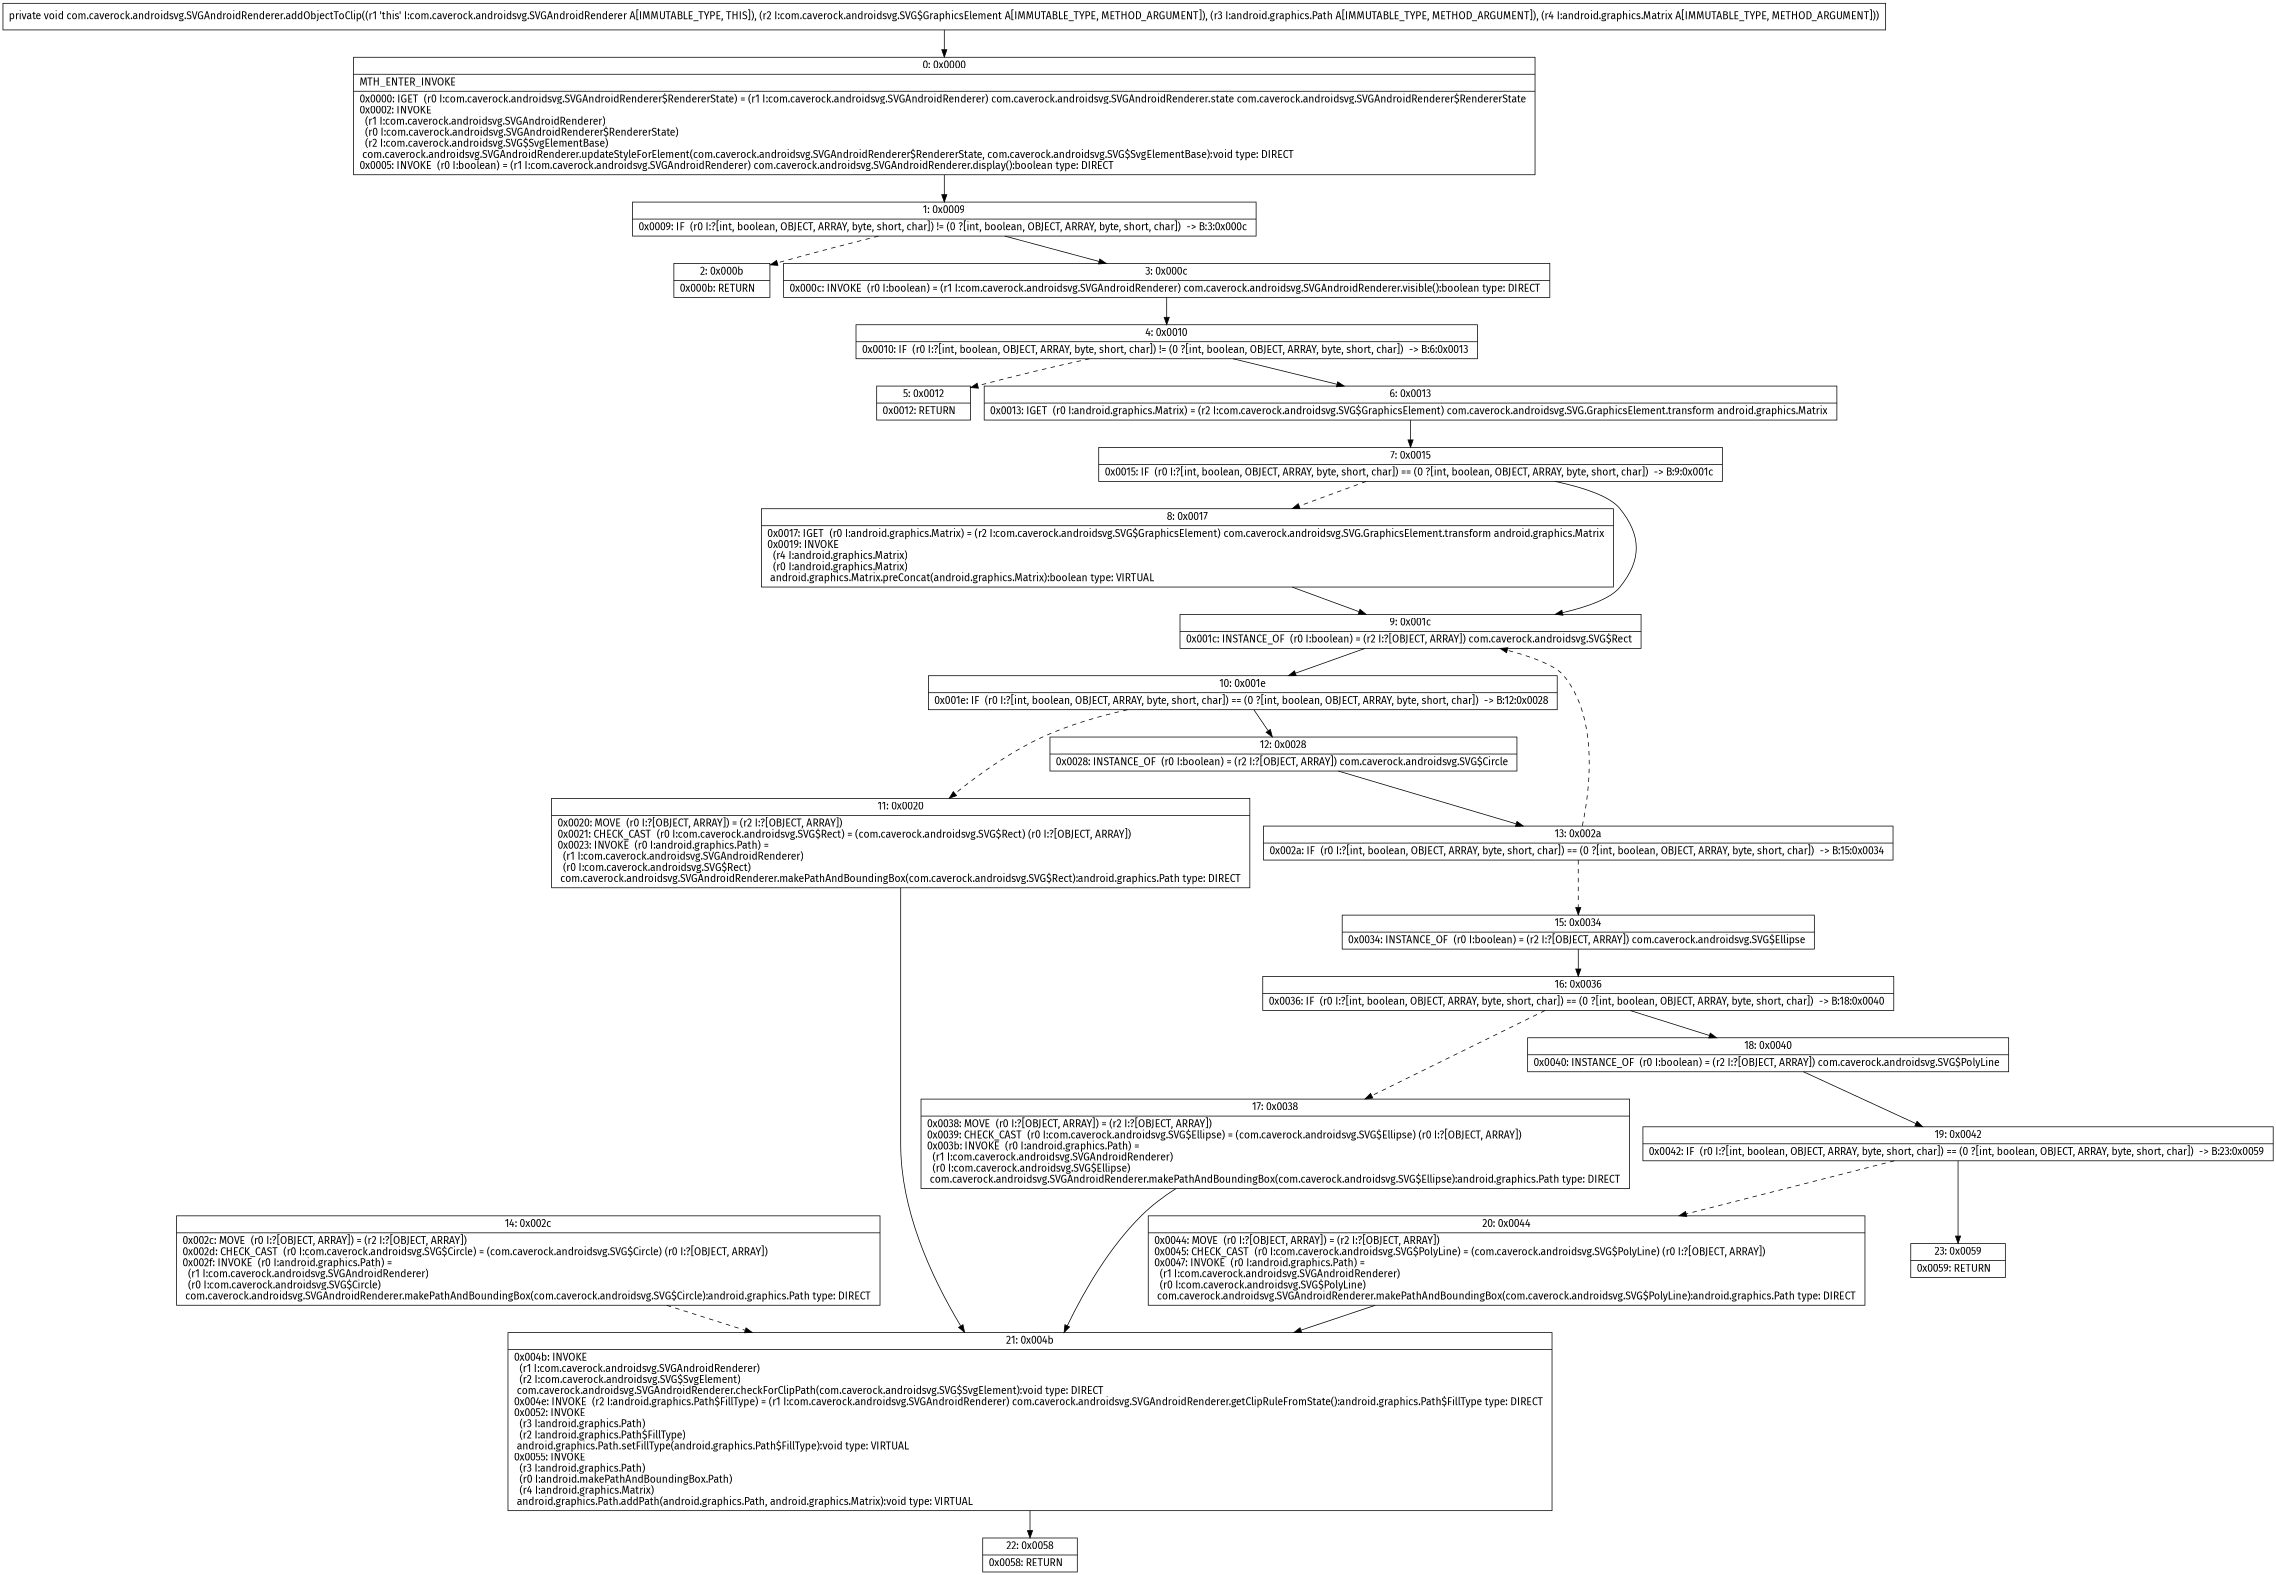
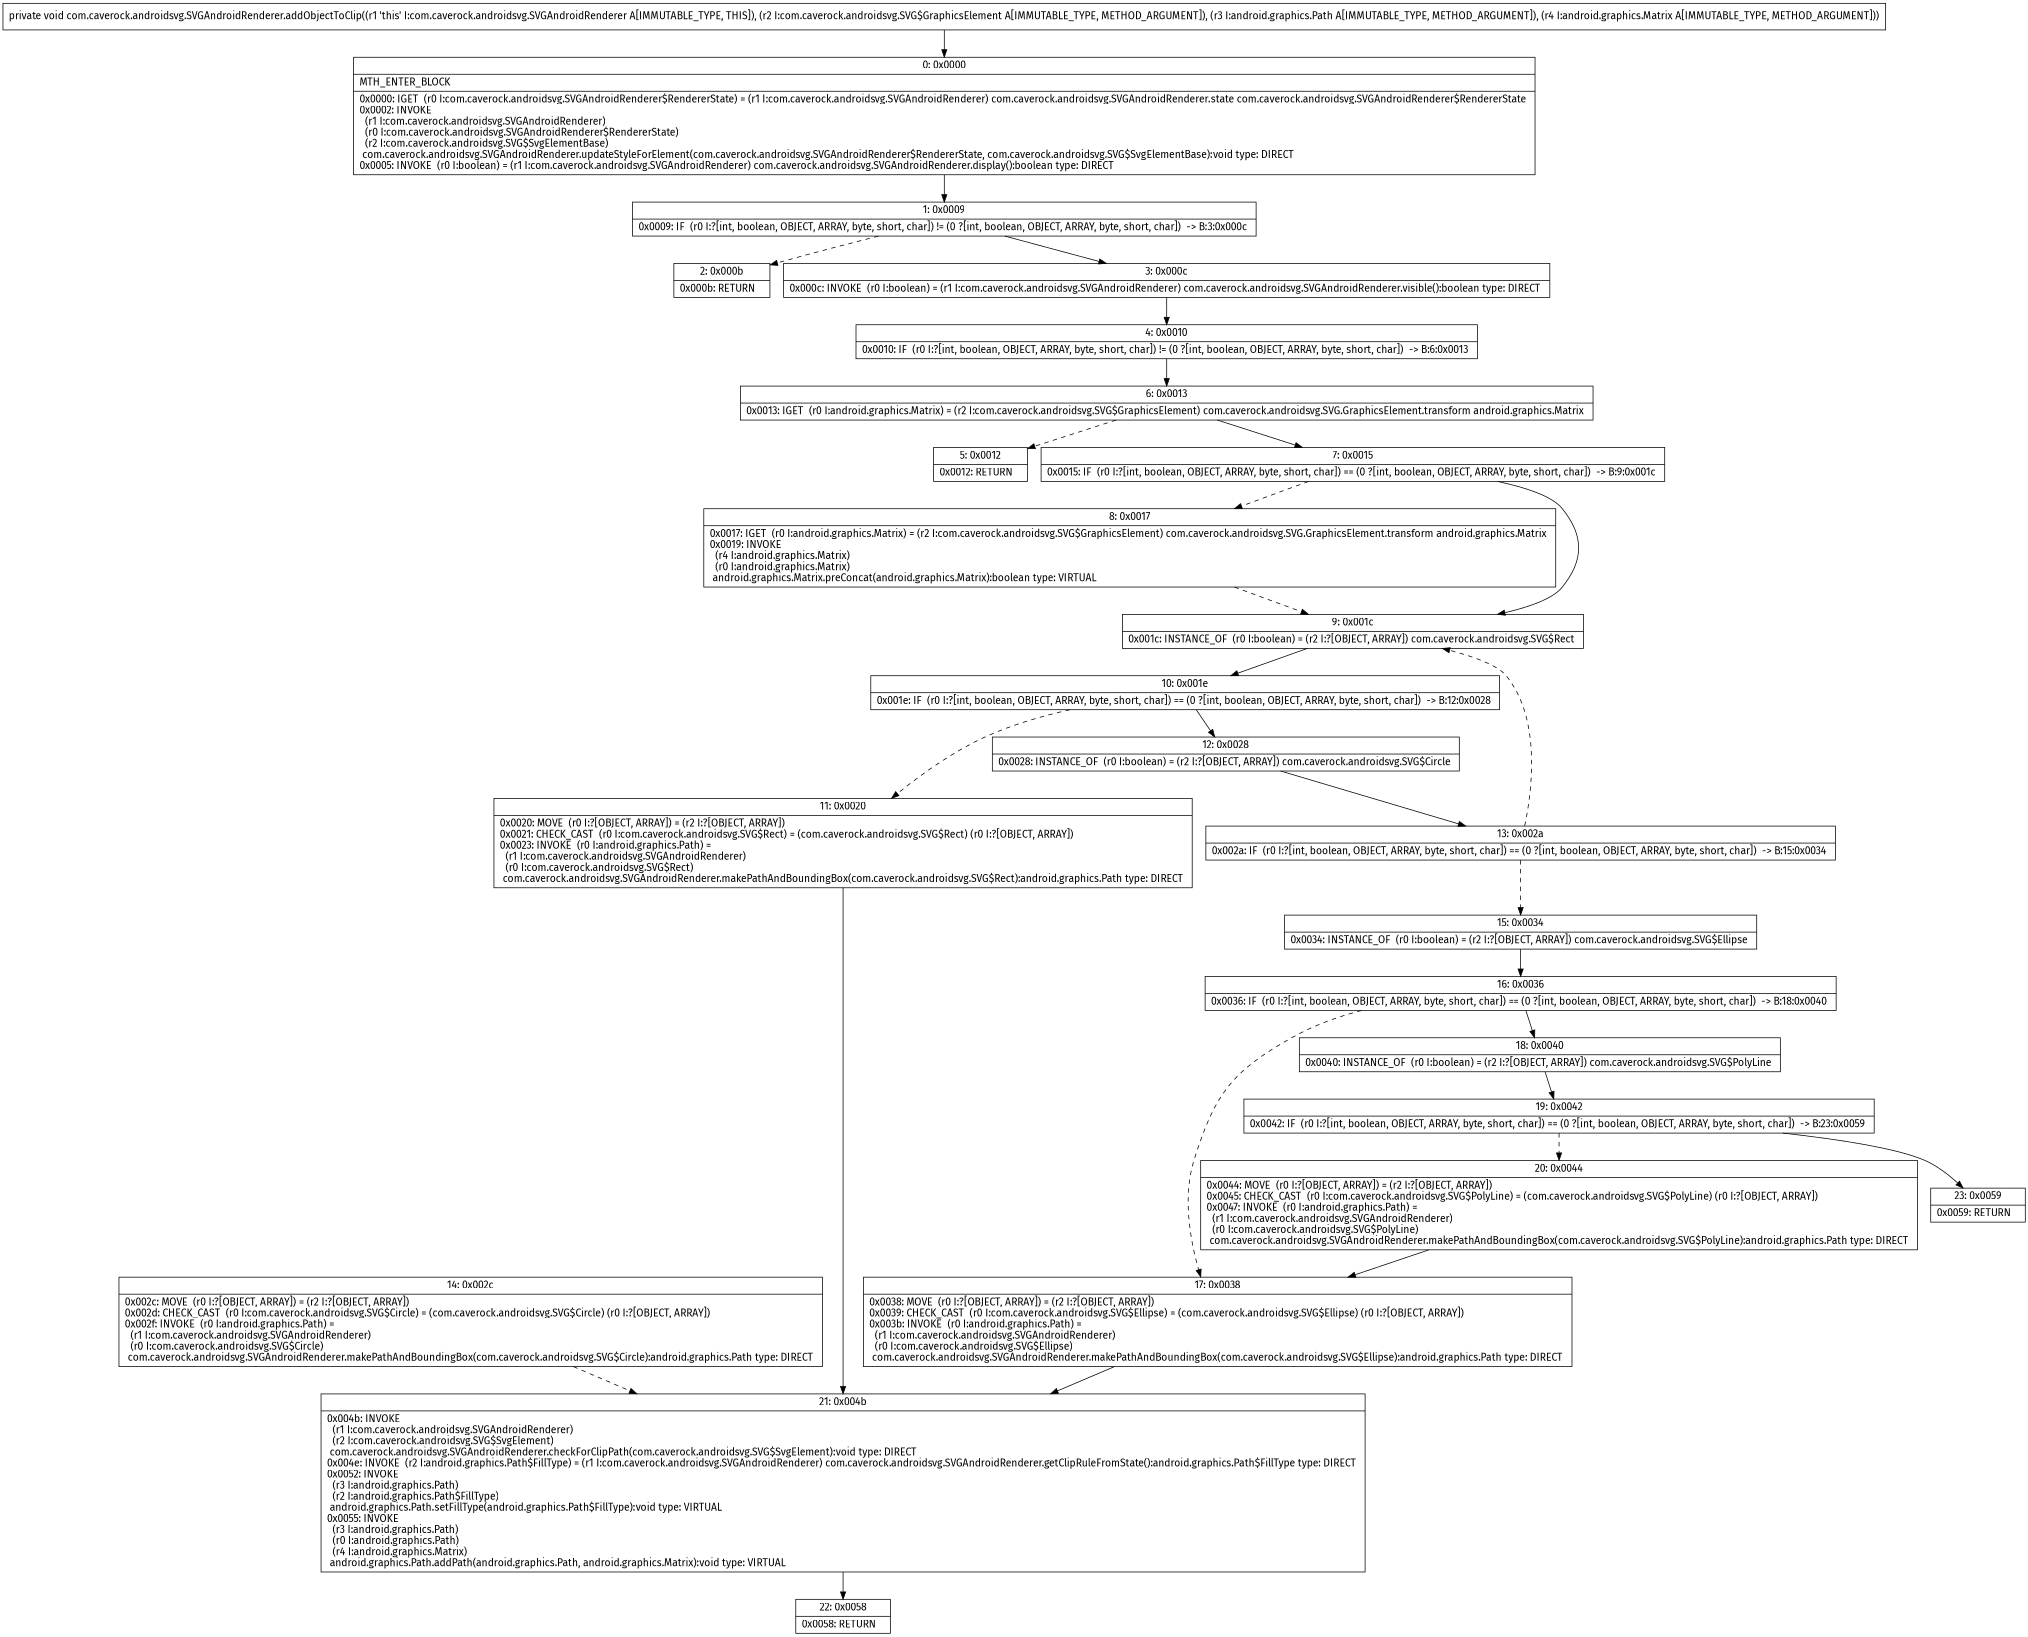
(408, 82) -> (405, 82)
(1034, 372) -> (1075, 433)
(1325, 599) -> (1268, 599)
(1338, 1318) -> (1392, 1262)
(623, 1480) -> (393, 1541)
